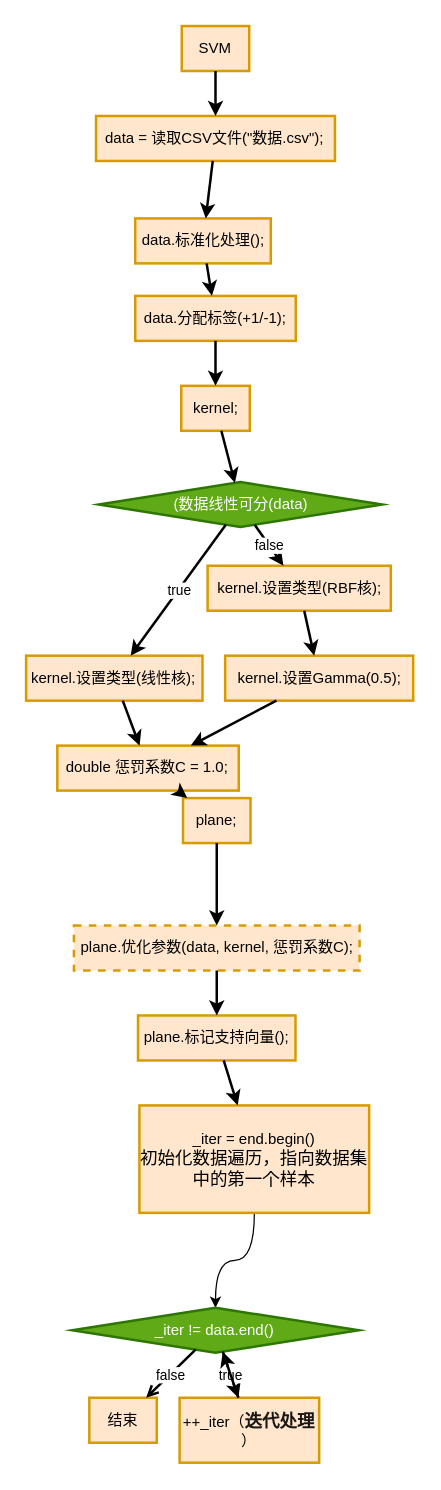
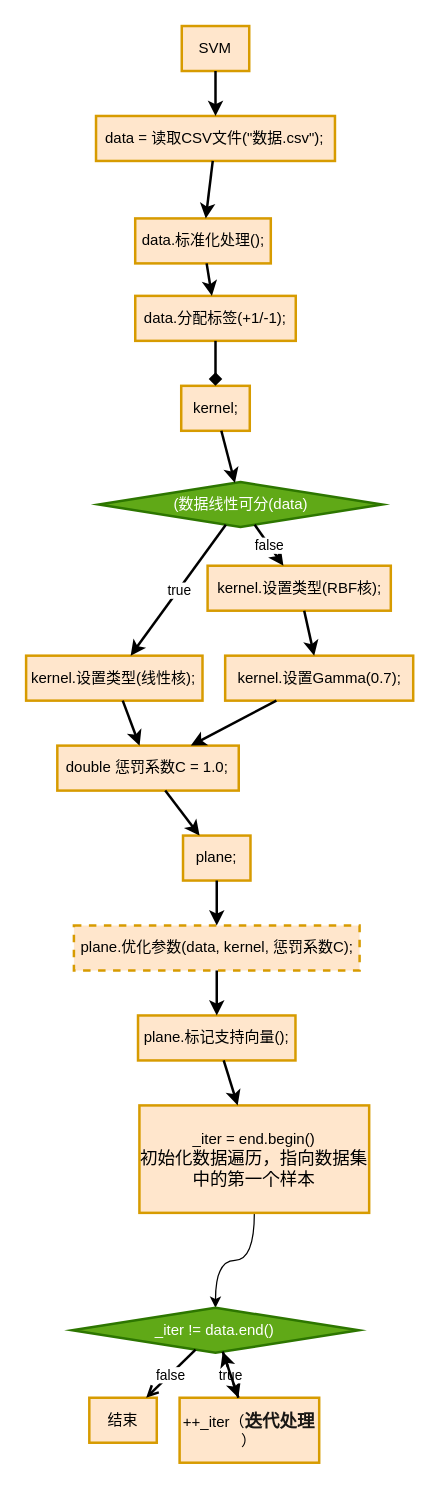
(216, 373) -> (216, 372)
(320, 678) -> (320, 678)
(217, 821) -> (217, 858)
